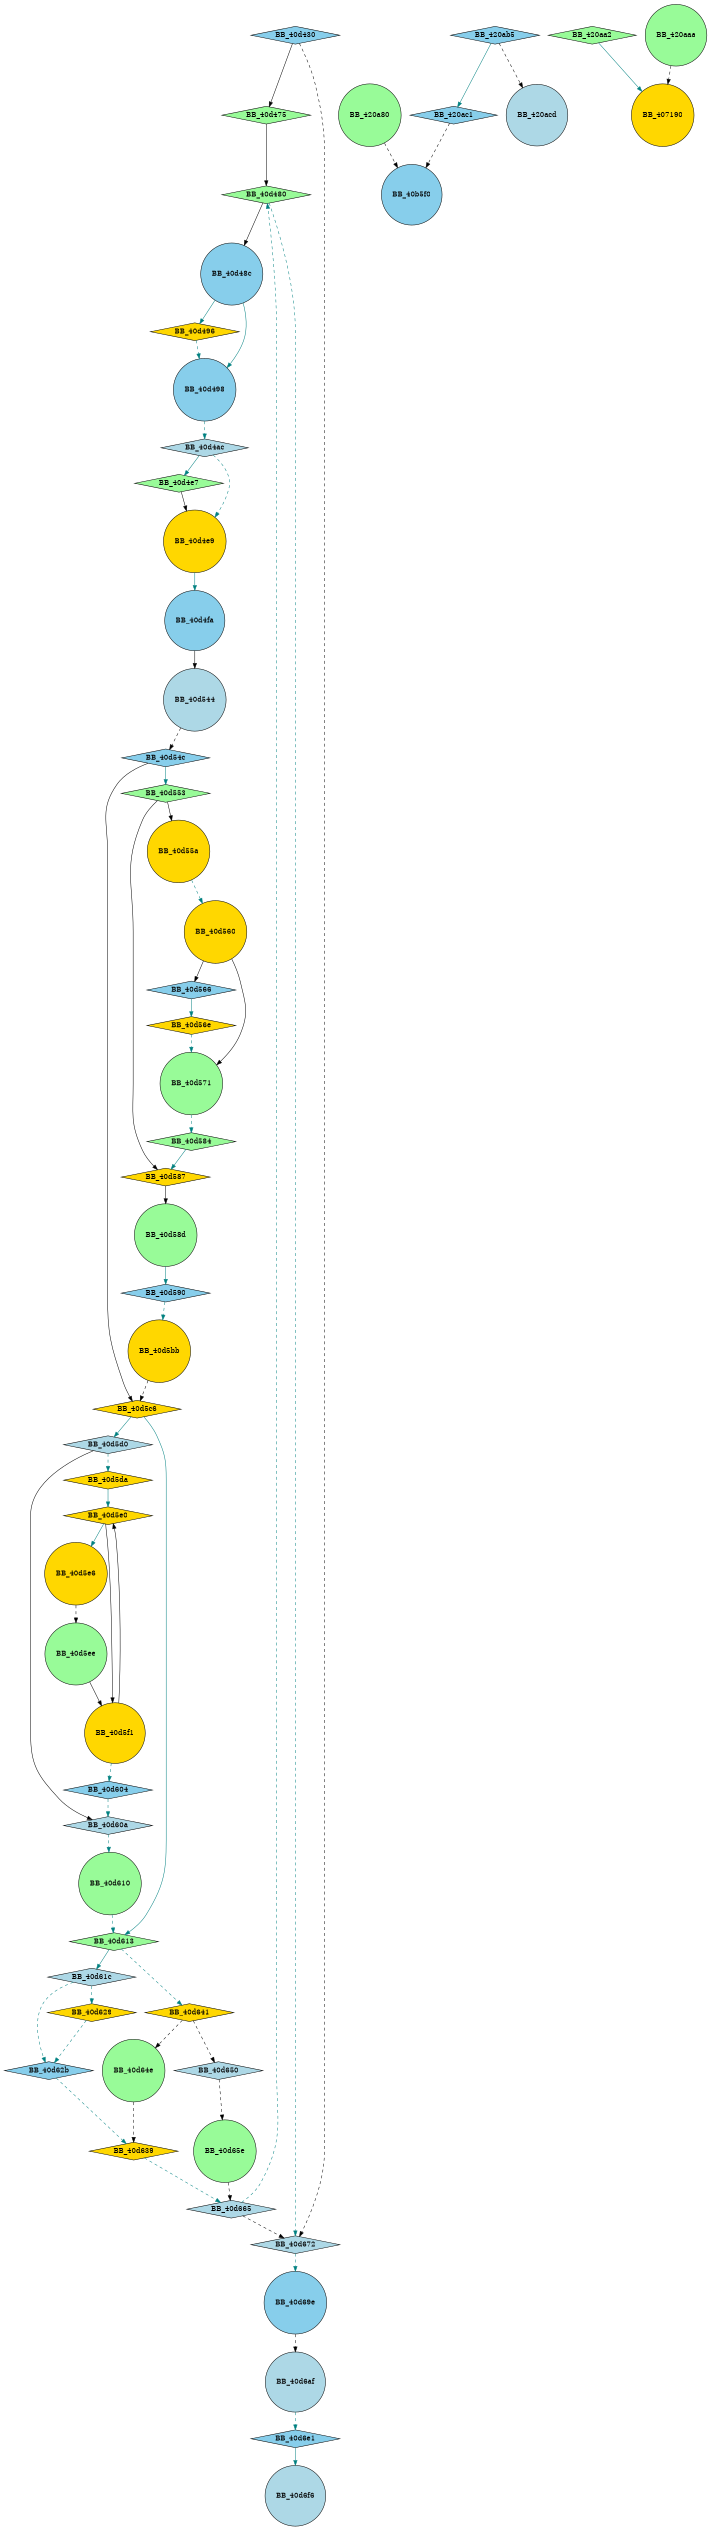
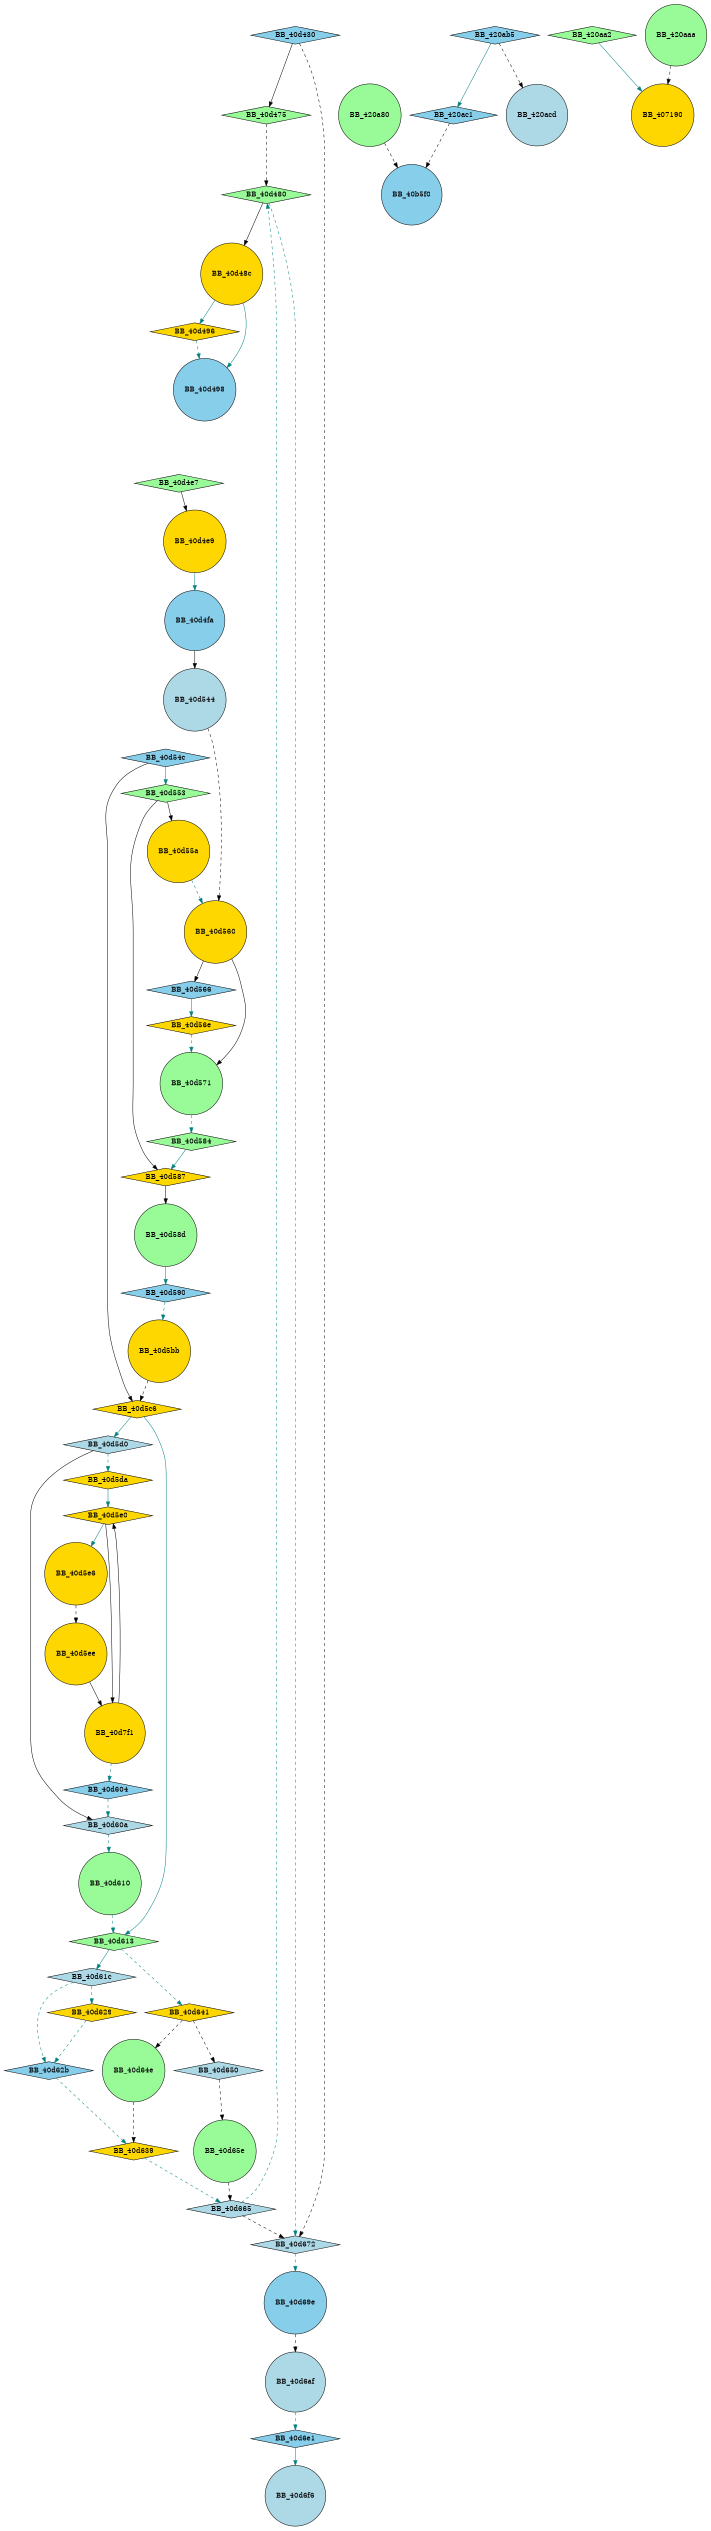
(266, 152) -> (266, 152)
(232, 274) -> (232, 274)
(205, 448) -> none
(176, 737) -> (221, 811)
(76, 1654) -> (76, 1654)
(115, 1733) -> (115, 1733)
